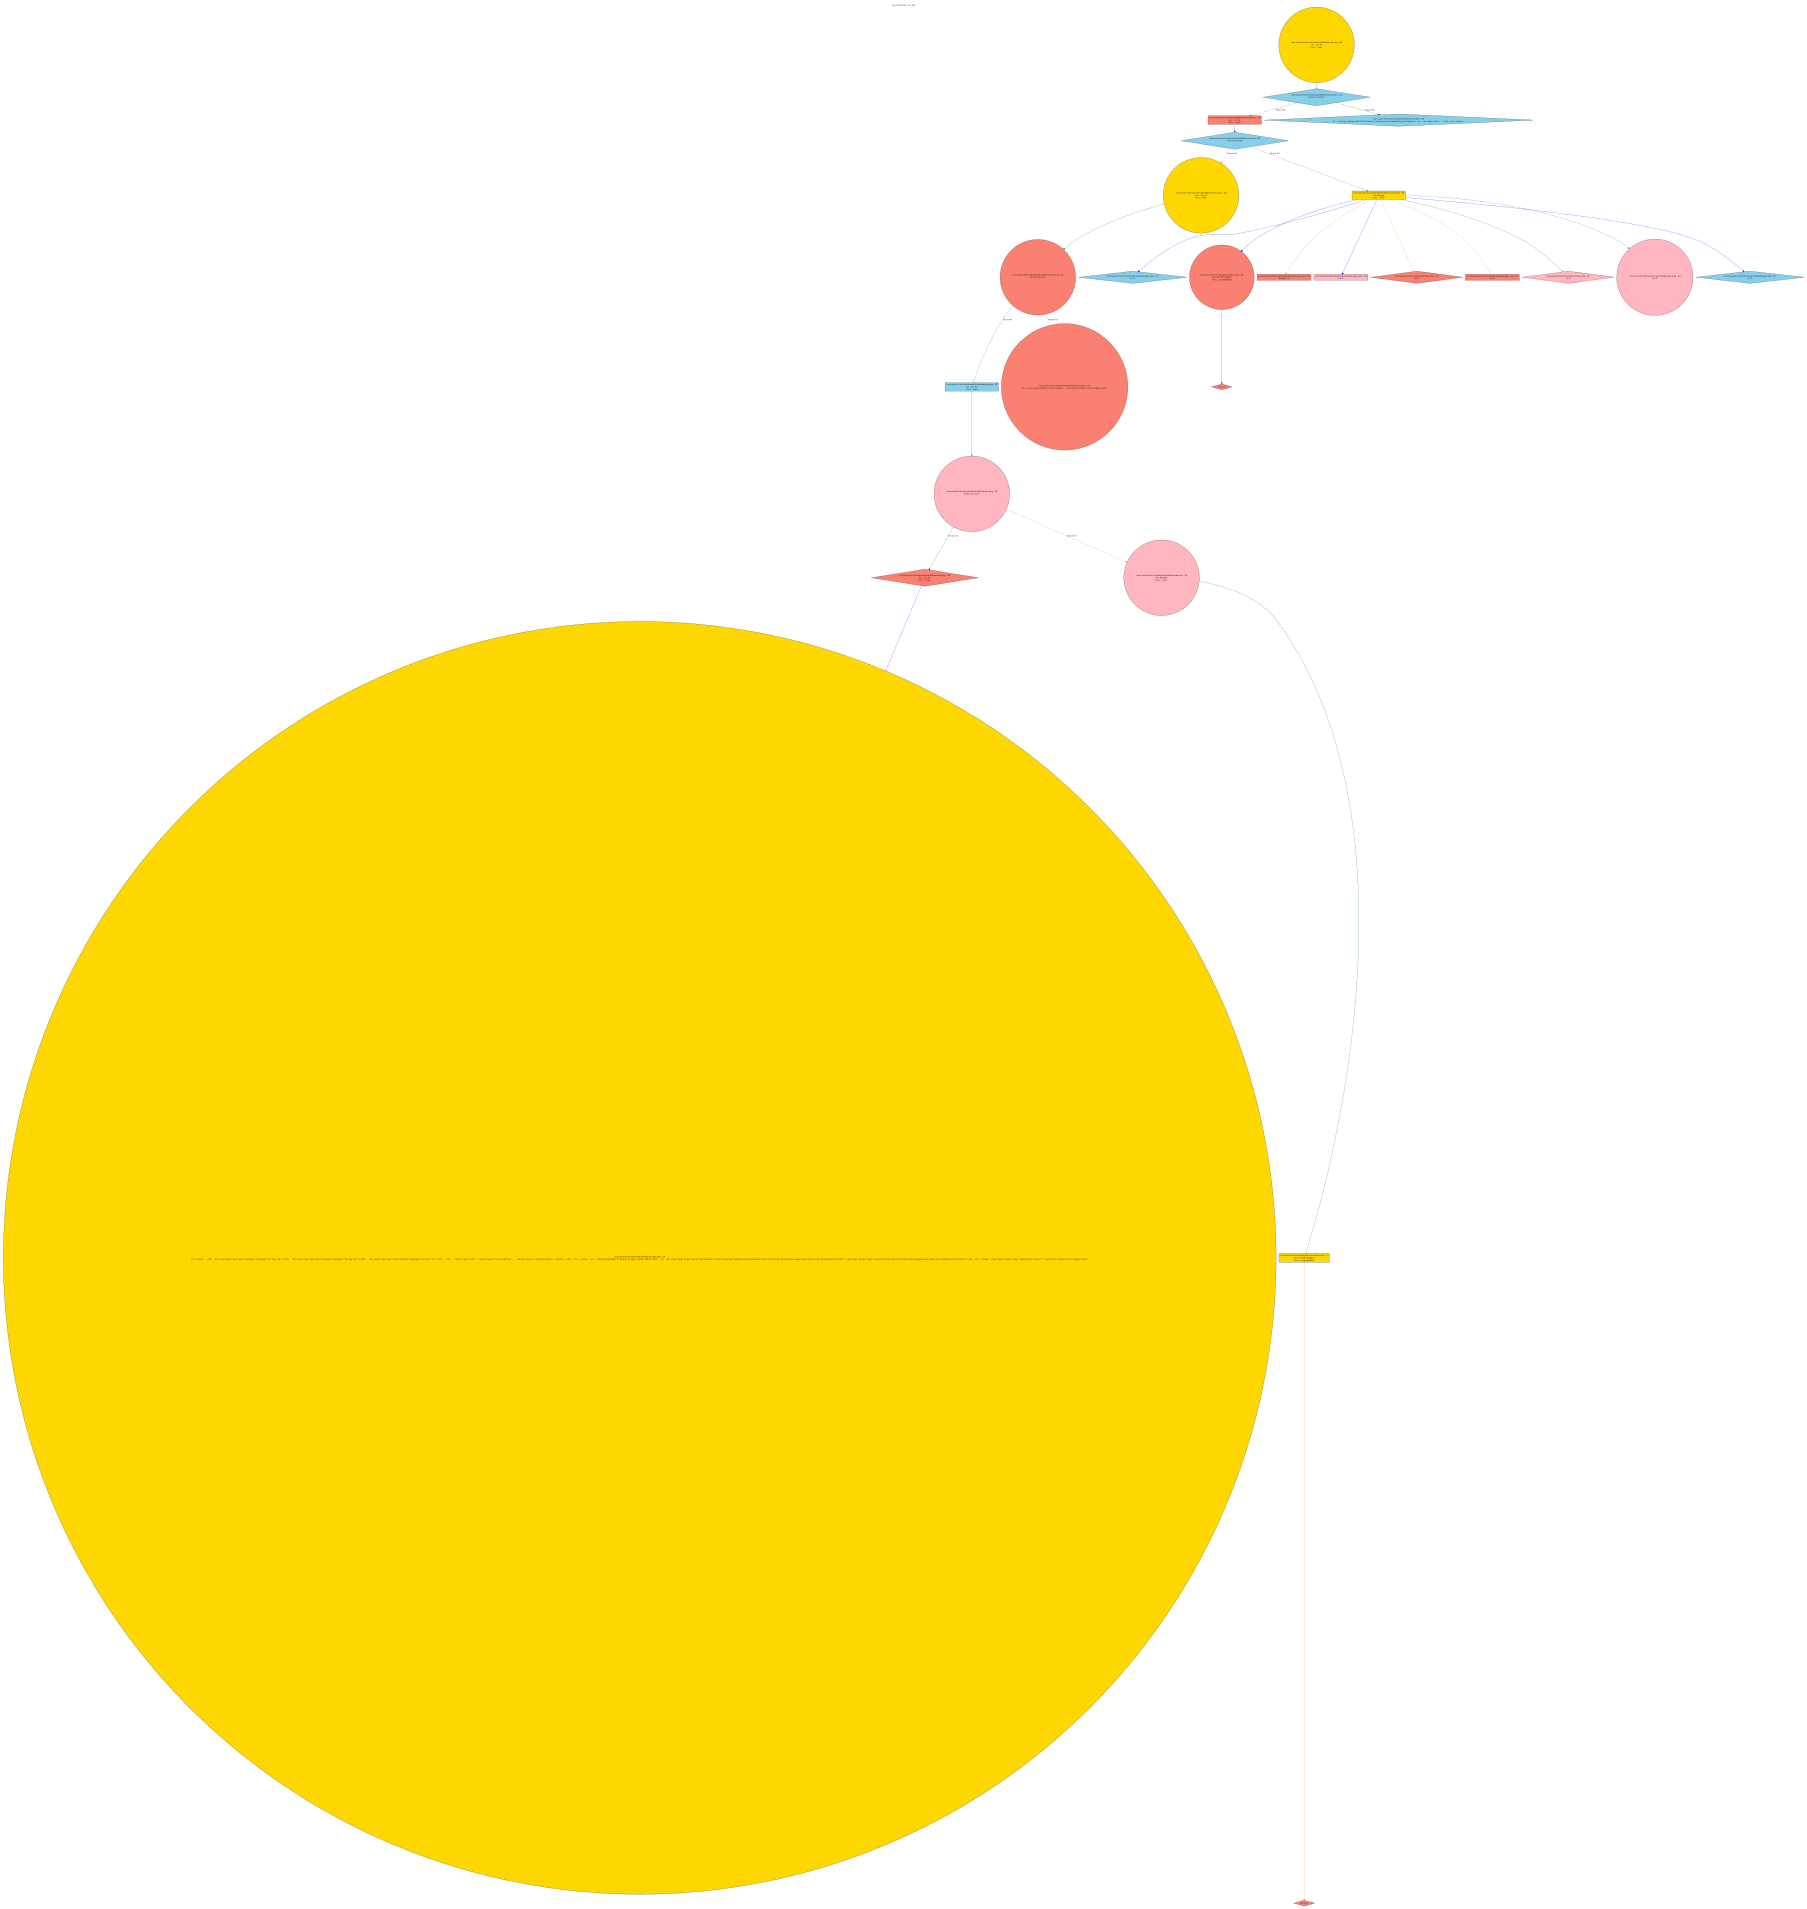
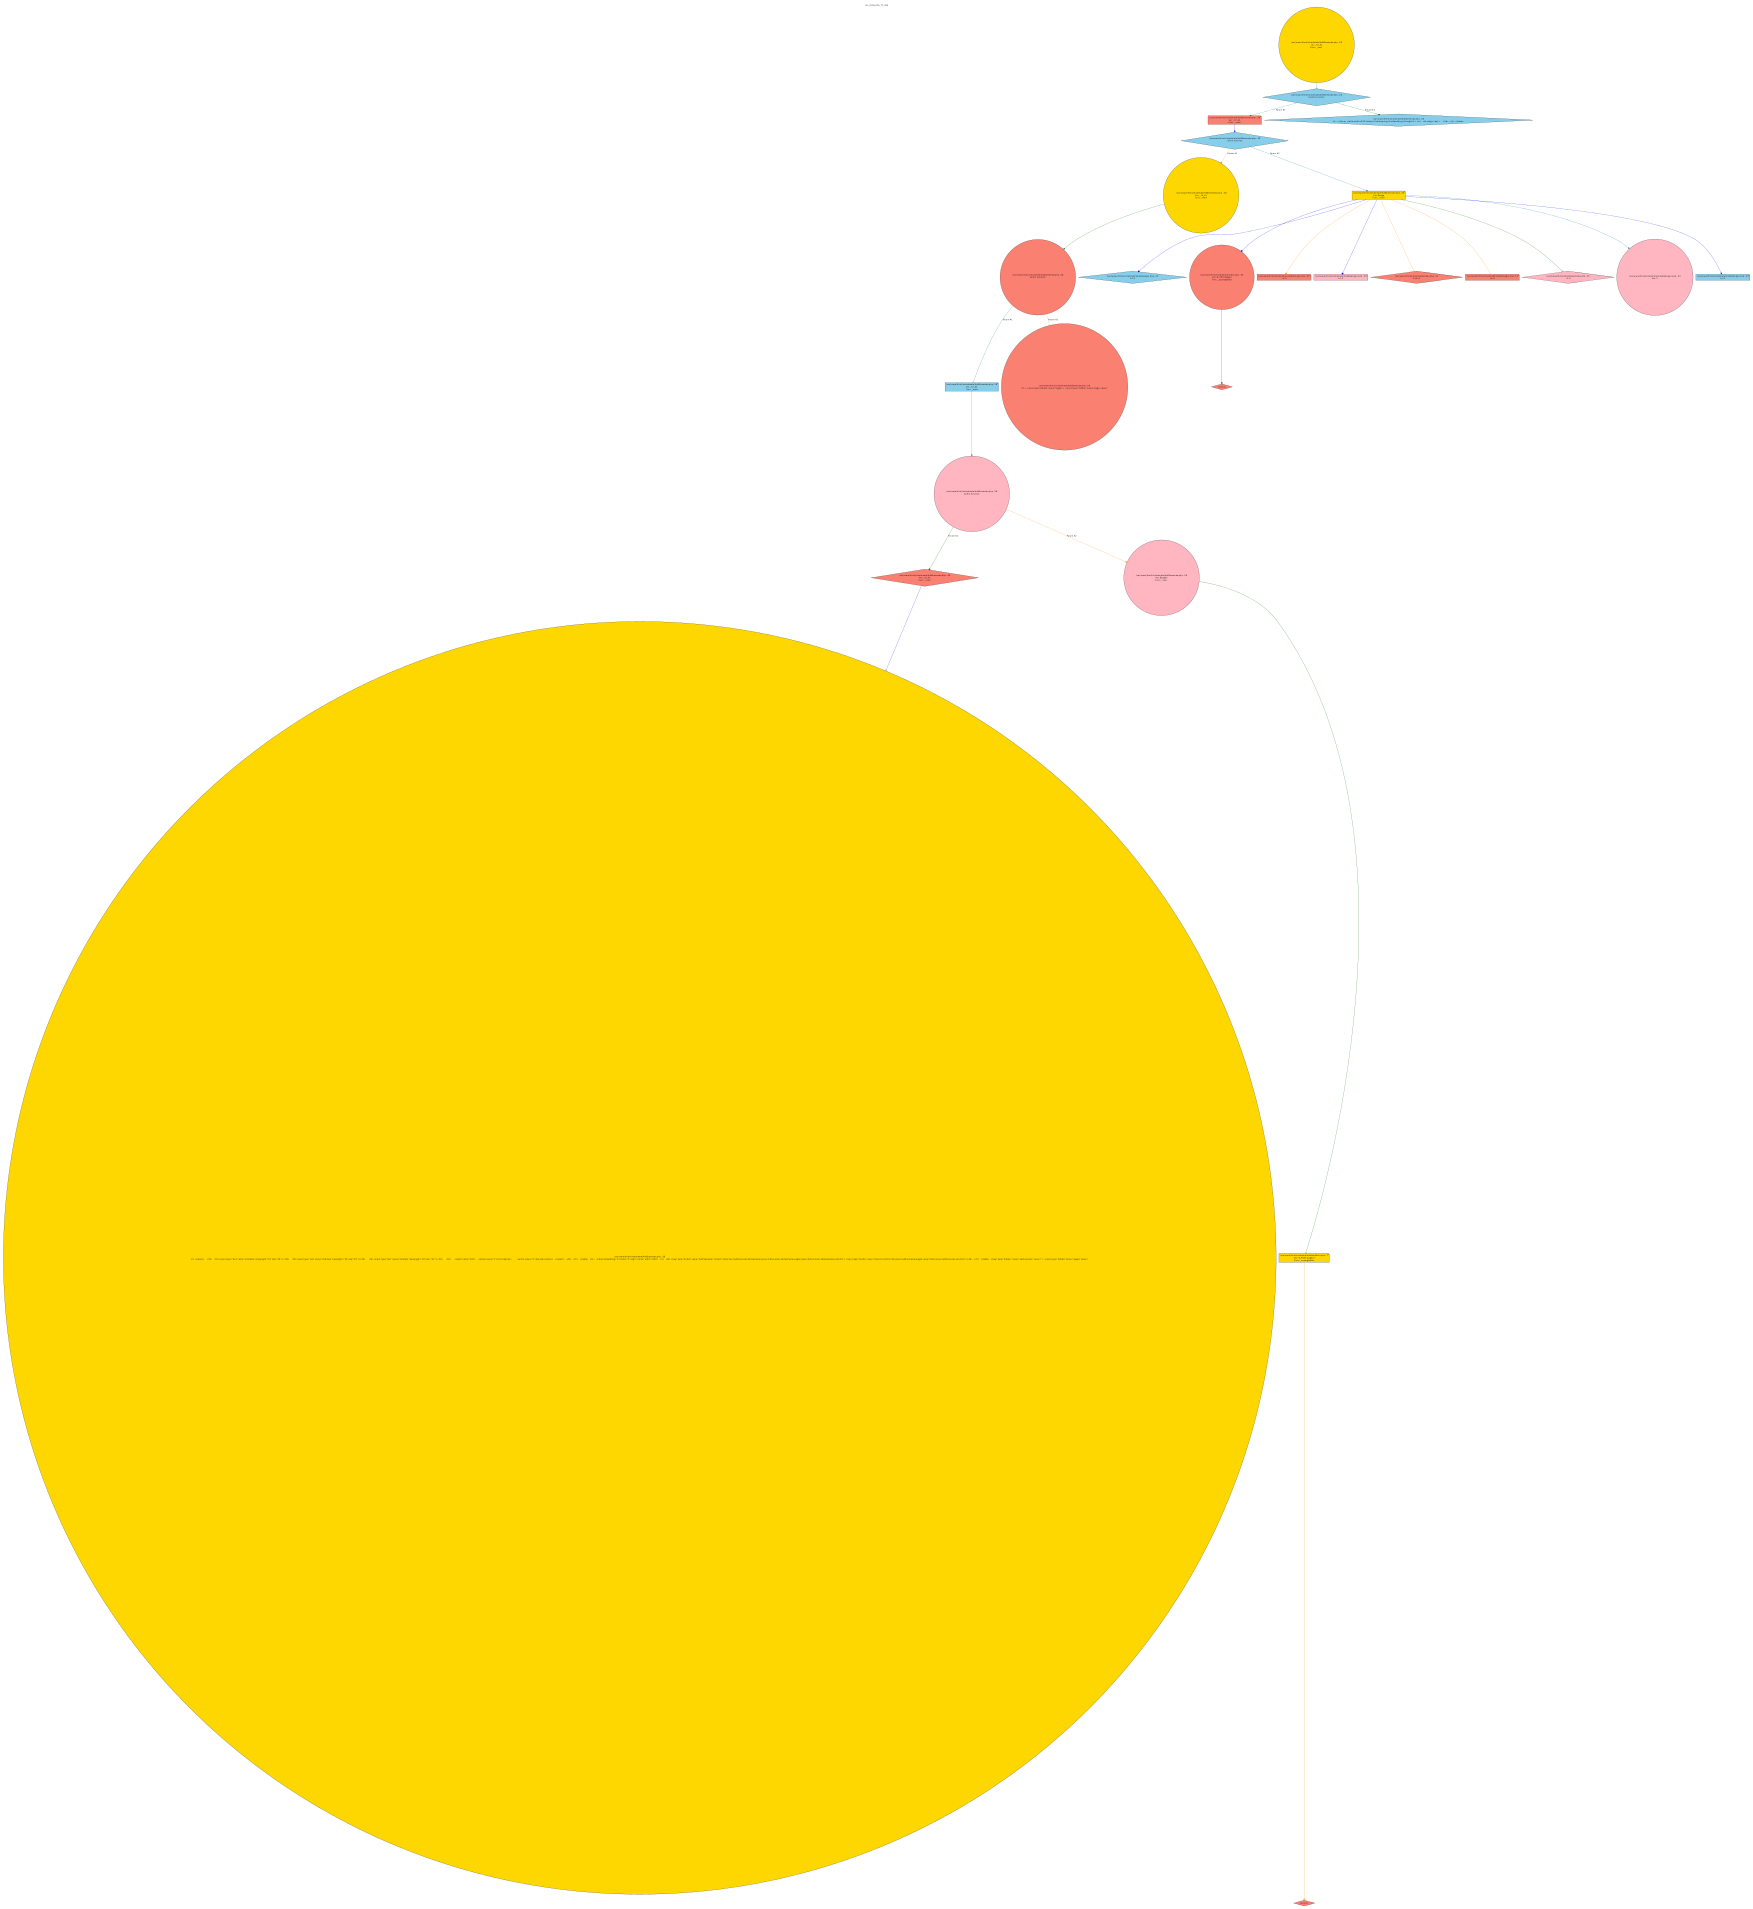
(1284, 277) -> (1284, 277)
(1417, 277) -> (1417, 277)
(1655, 277) -> (1655, 277)
(1750, 277) -> (1723, 277)
